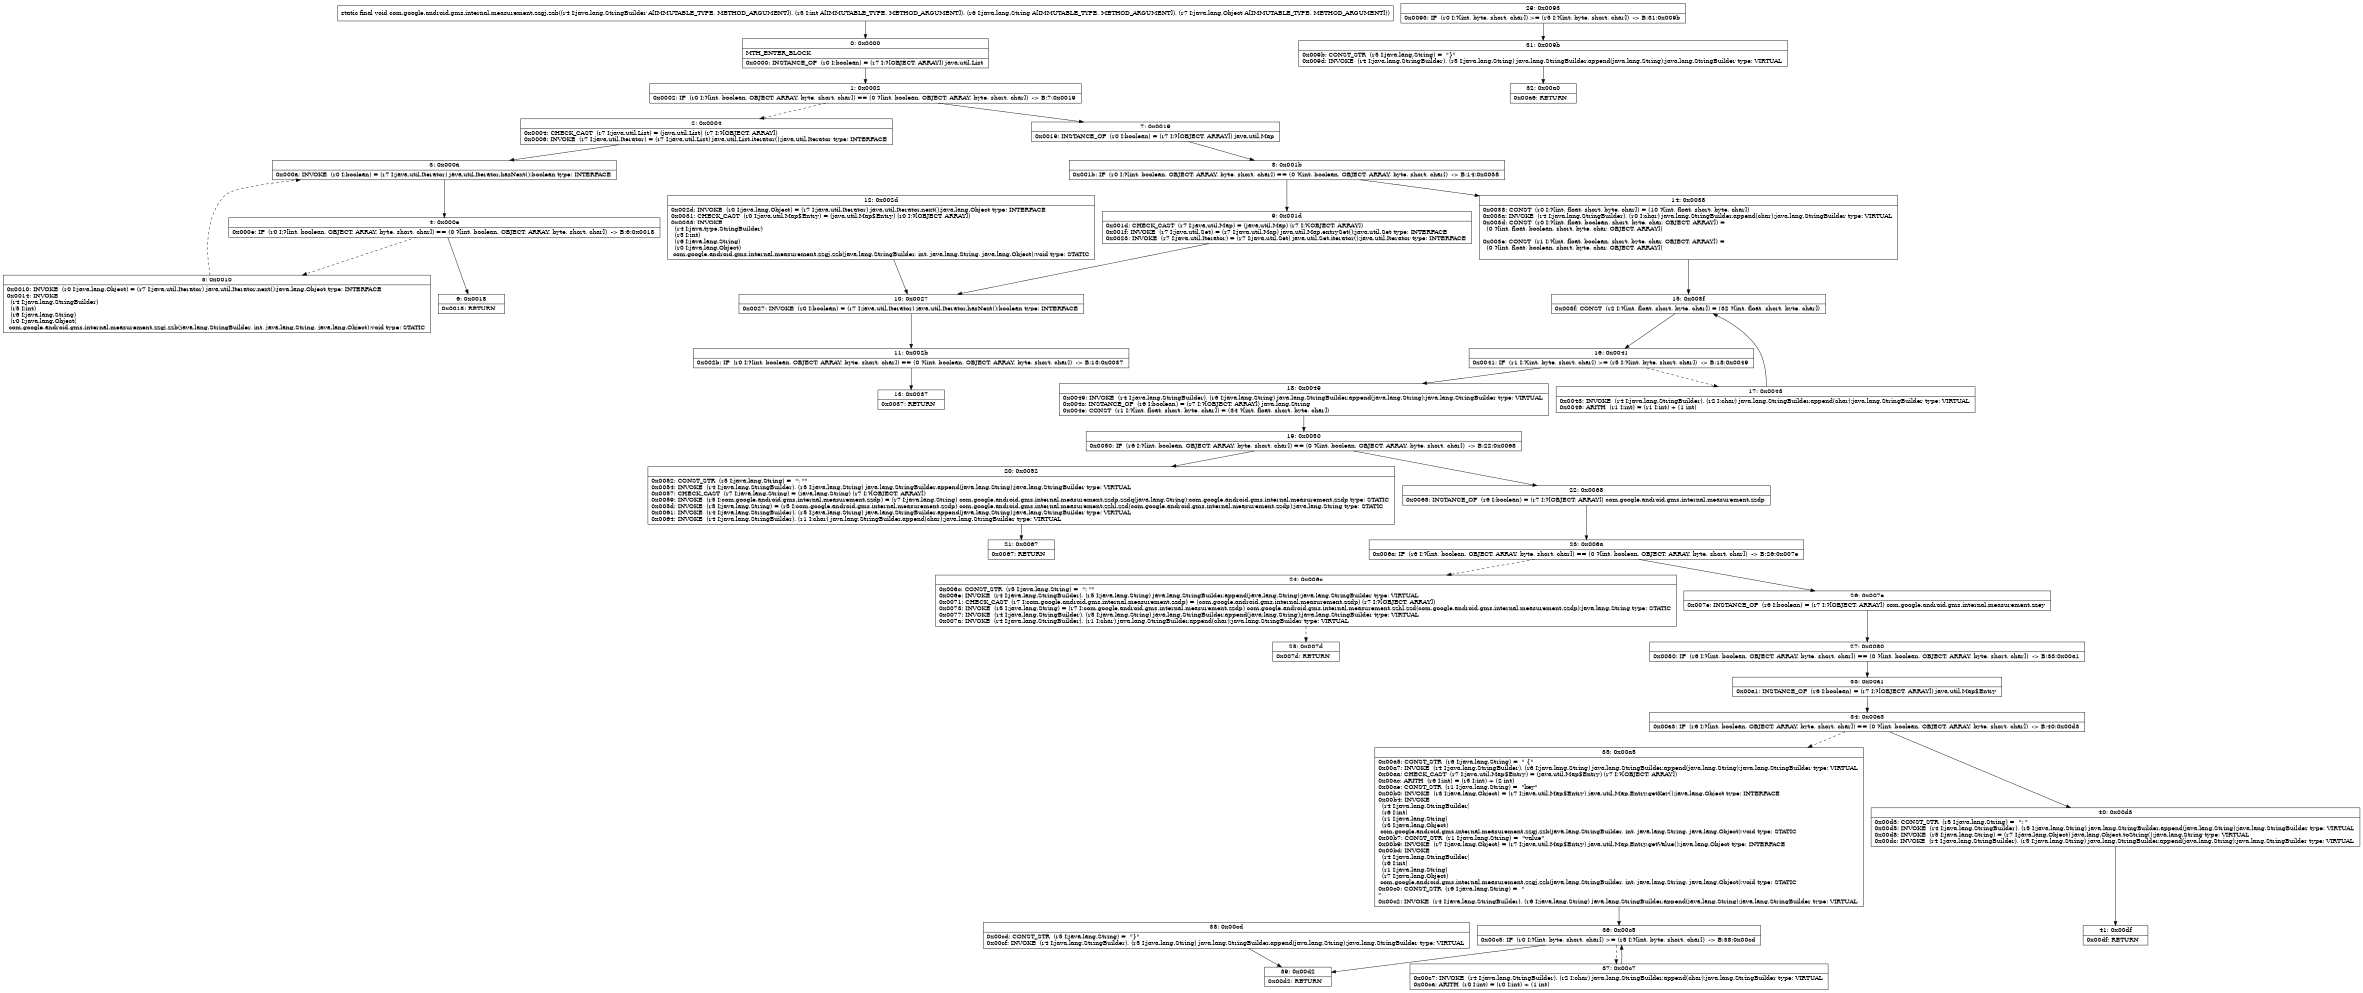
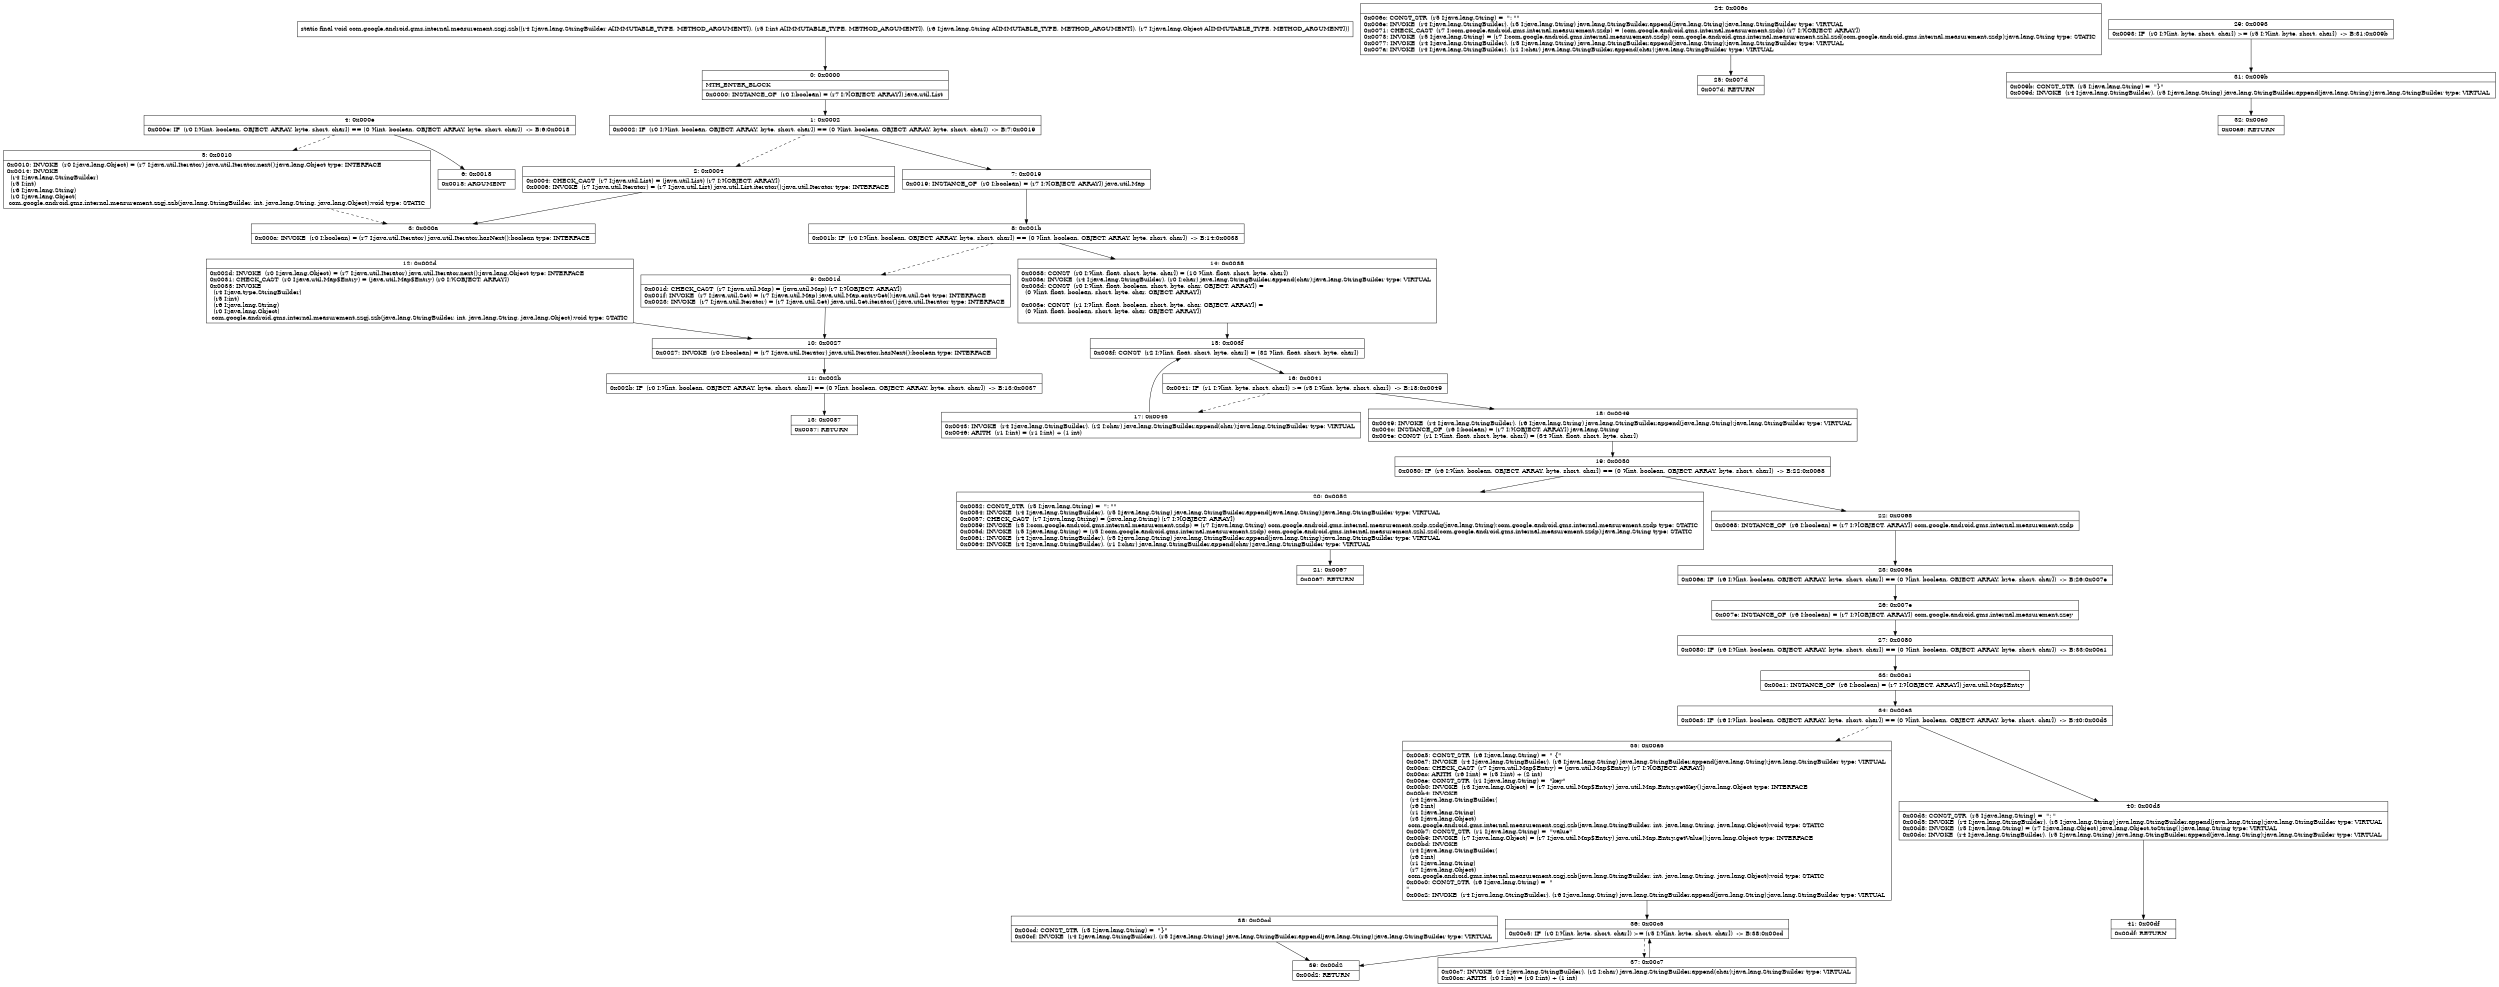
(1287, 193) -> (939, 259)
(444, 197) -> none
(471, 309) -> (477, 184)
(1493, 567) -> none
(1306, 632) -> (1731, 63)
